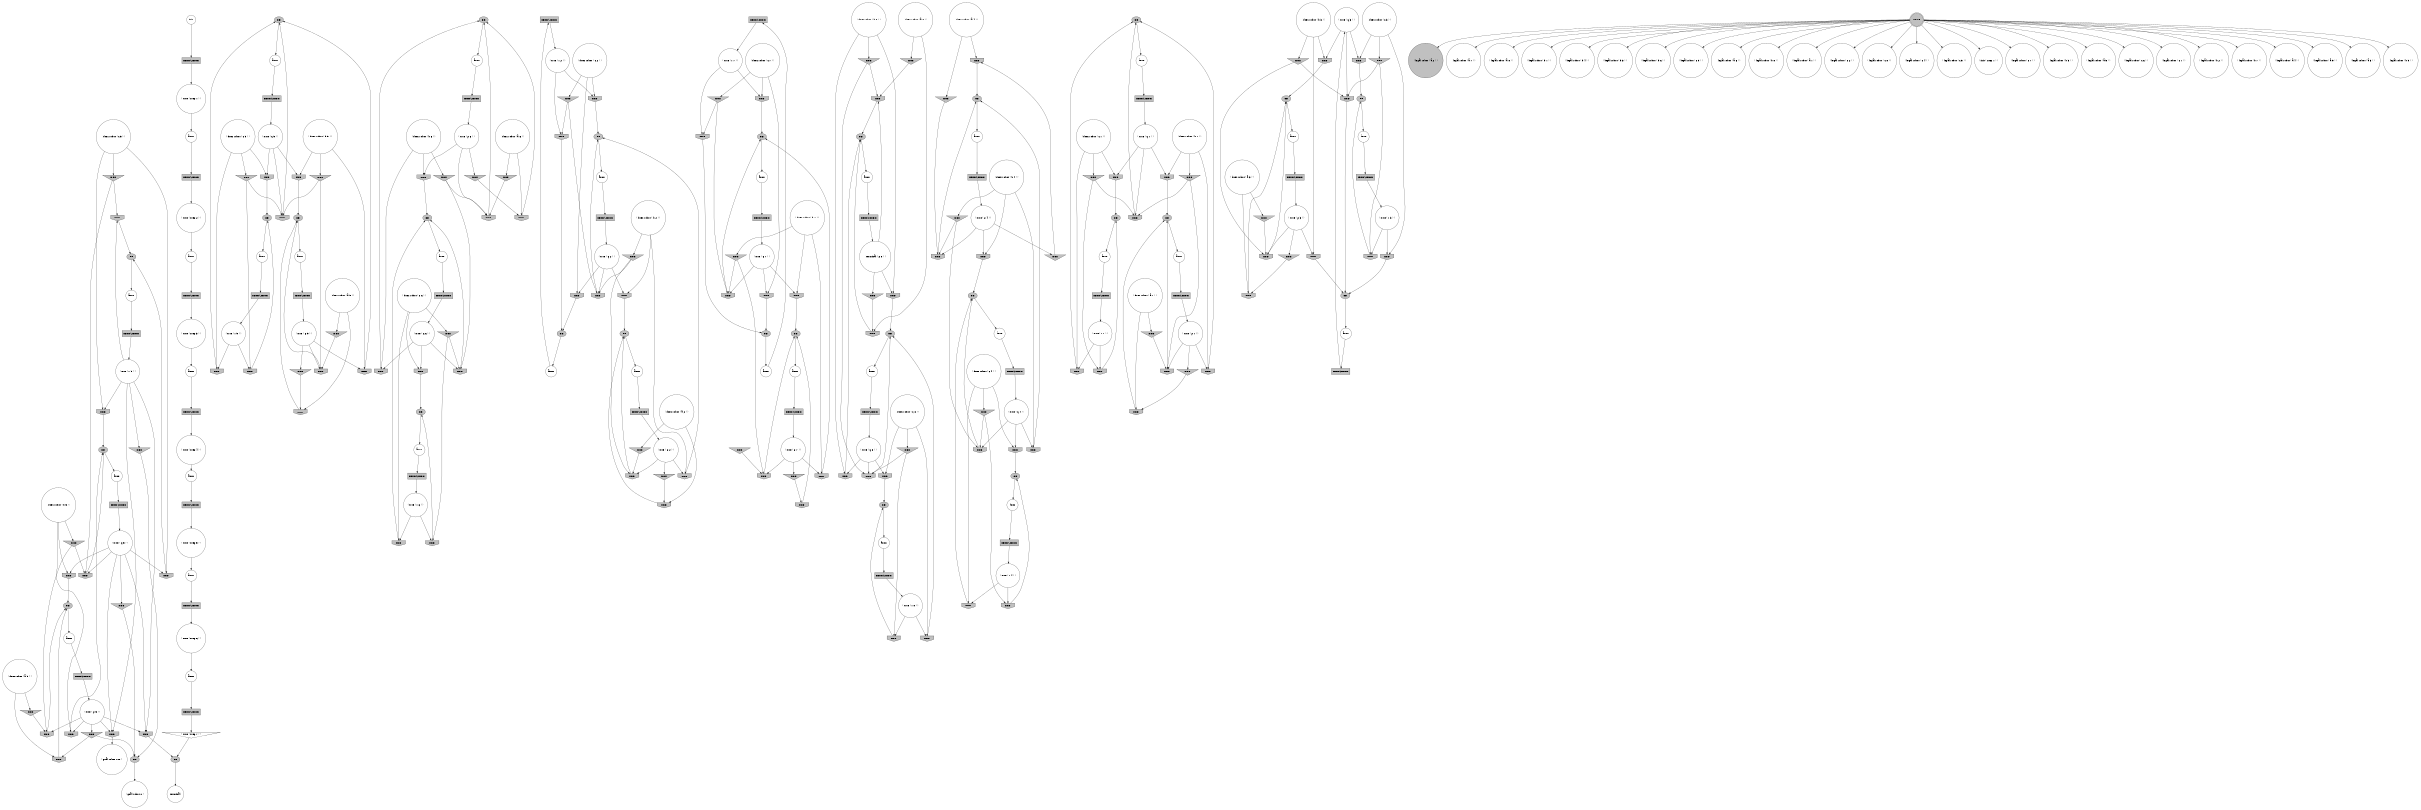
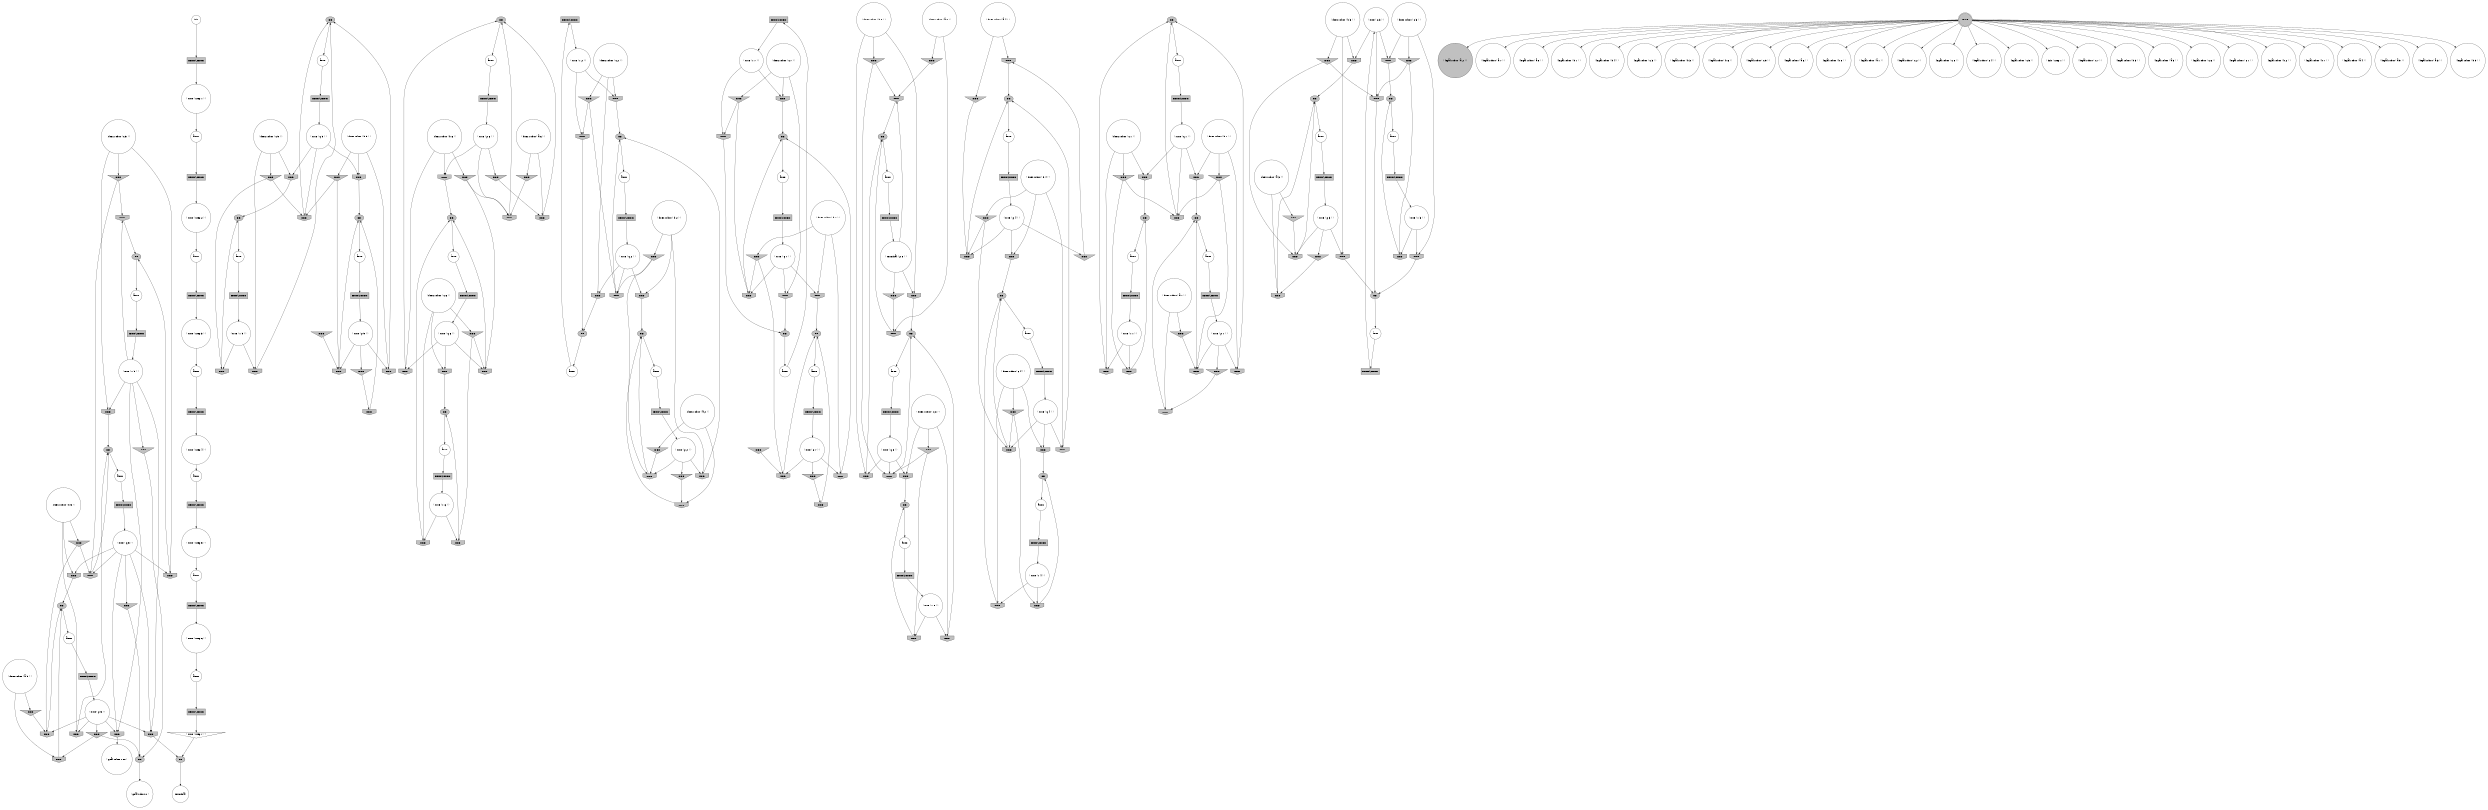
none -> (1645, 61)
(342, 296) -> none
